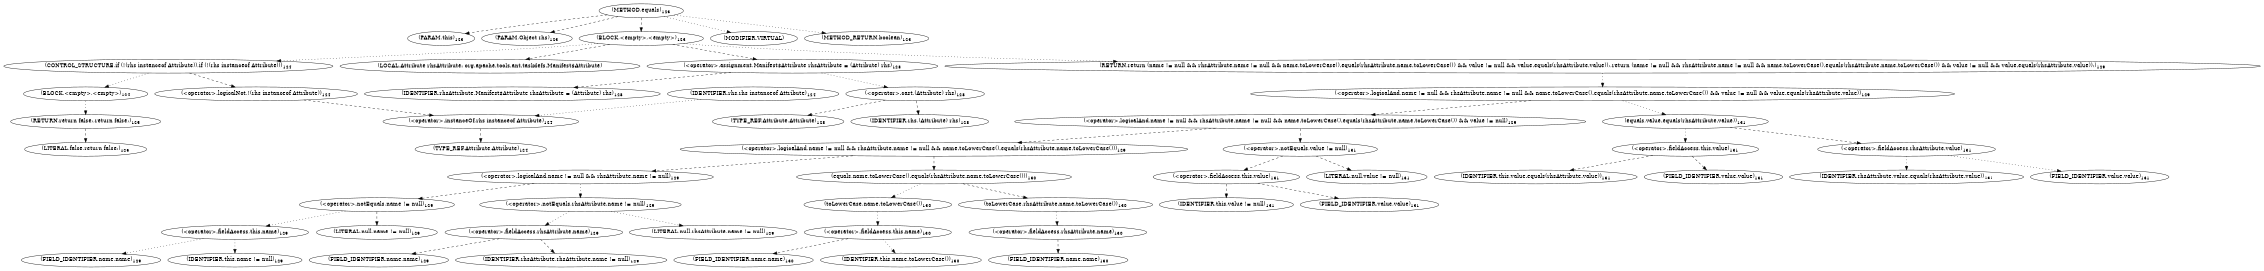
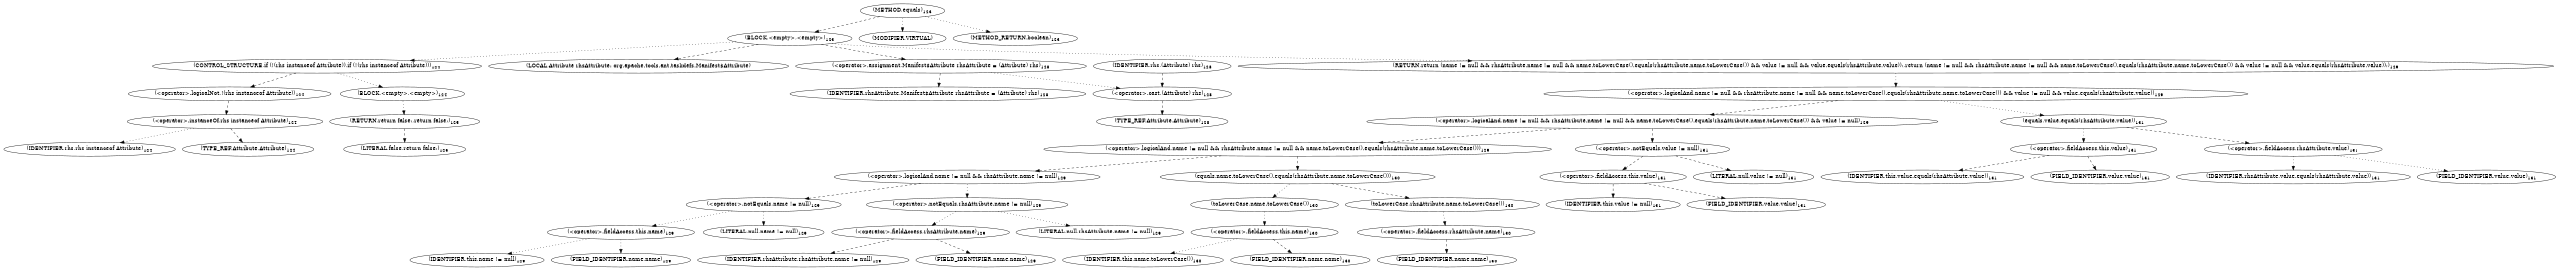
(441, 38) -> none
(527, 38) -> none
(917, 106) -> (1162, 78)
(620, 107) -> (159, 135)
(377, 217) -> (764, 217)
